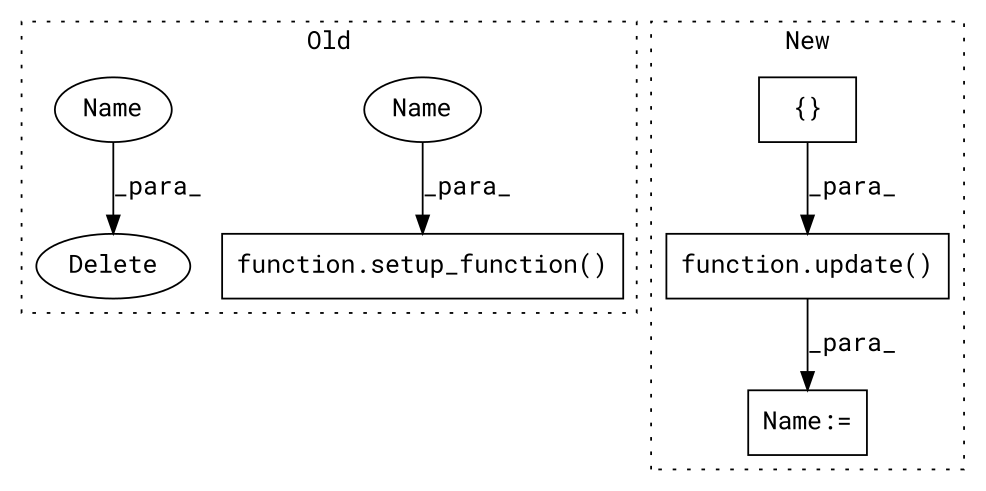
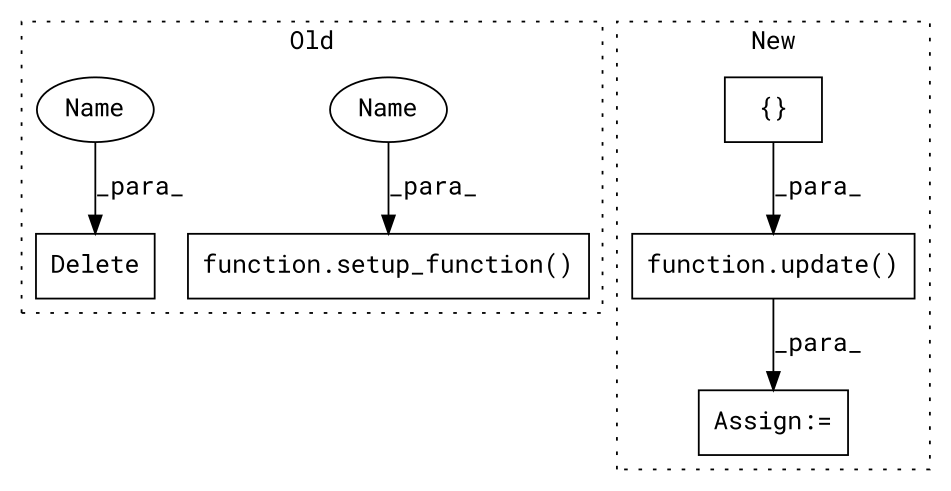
(113, 266) -> (95, 266)
(808, 423) -> (773, 423)
